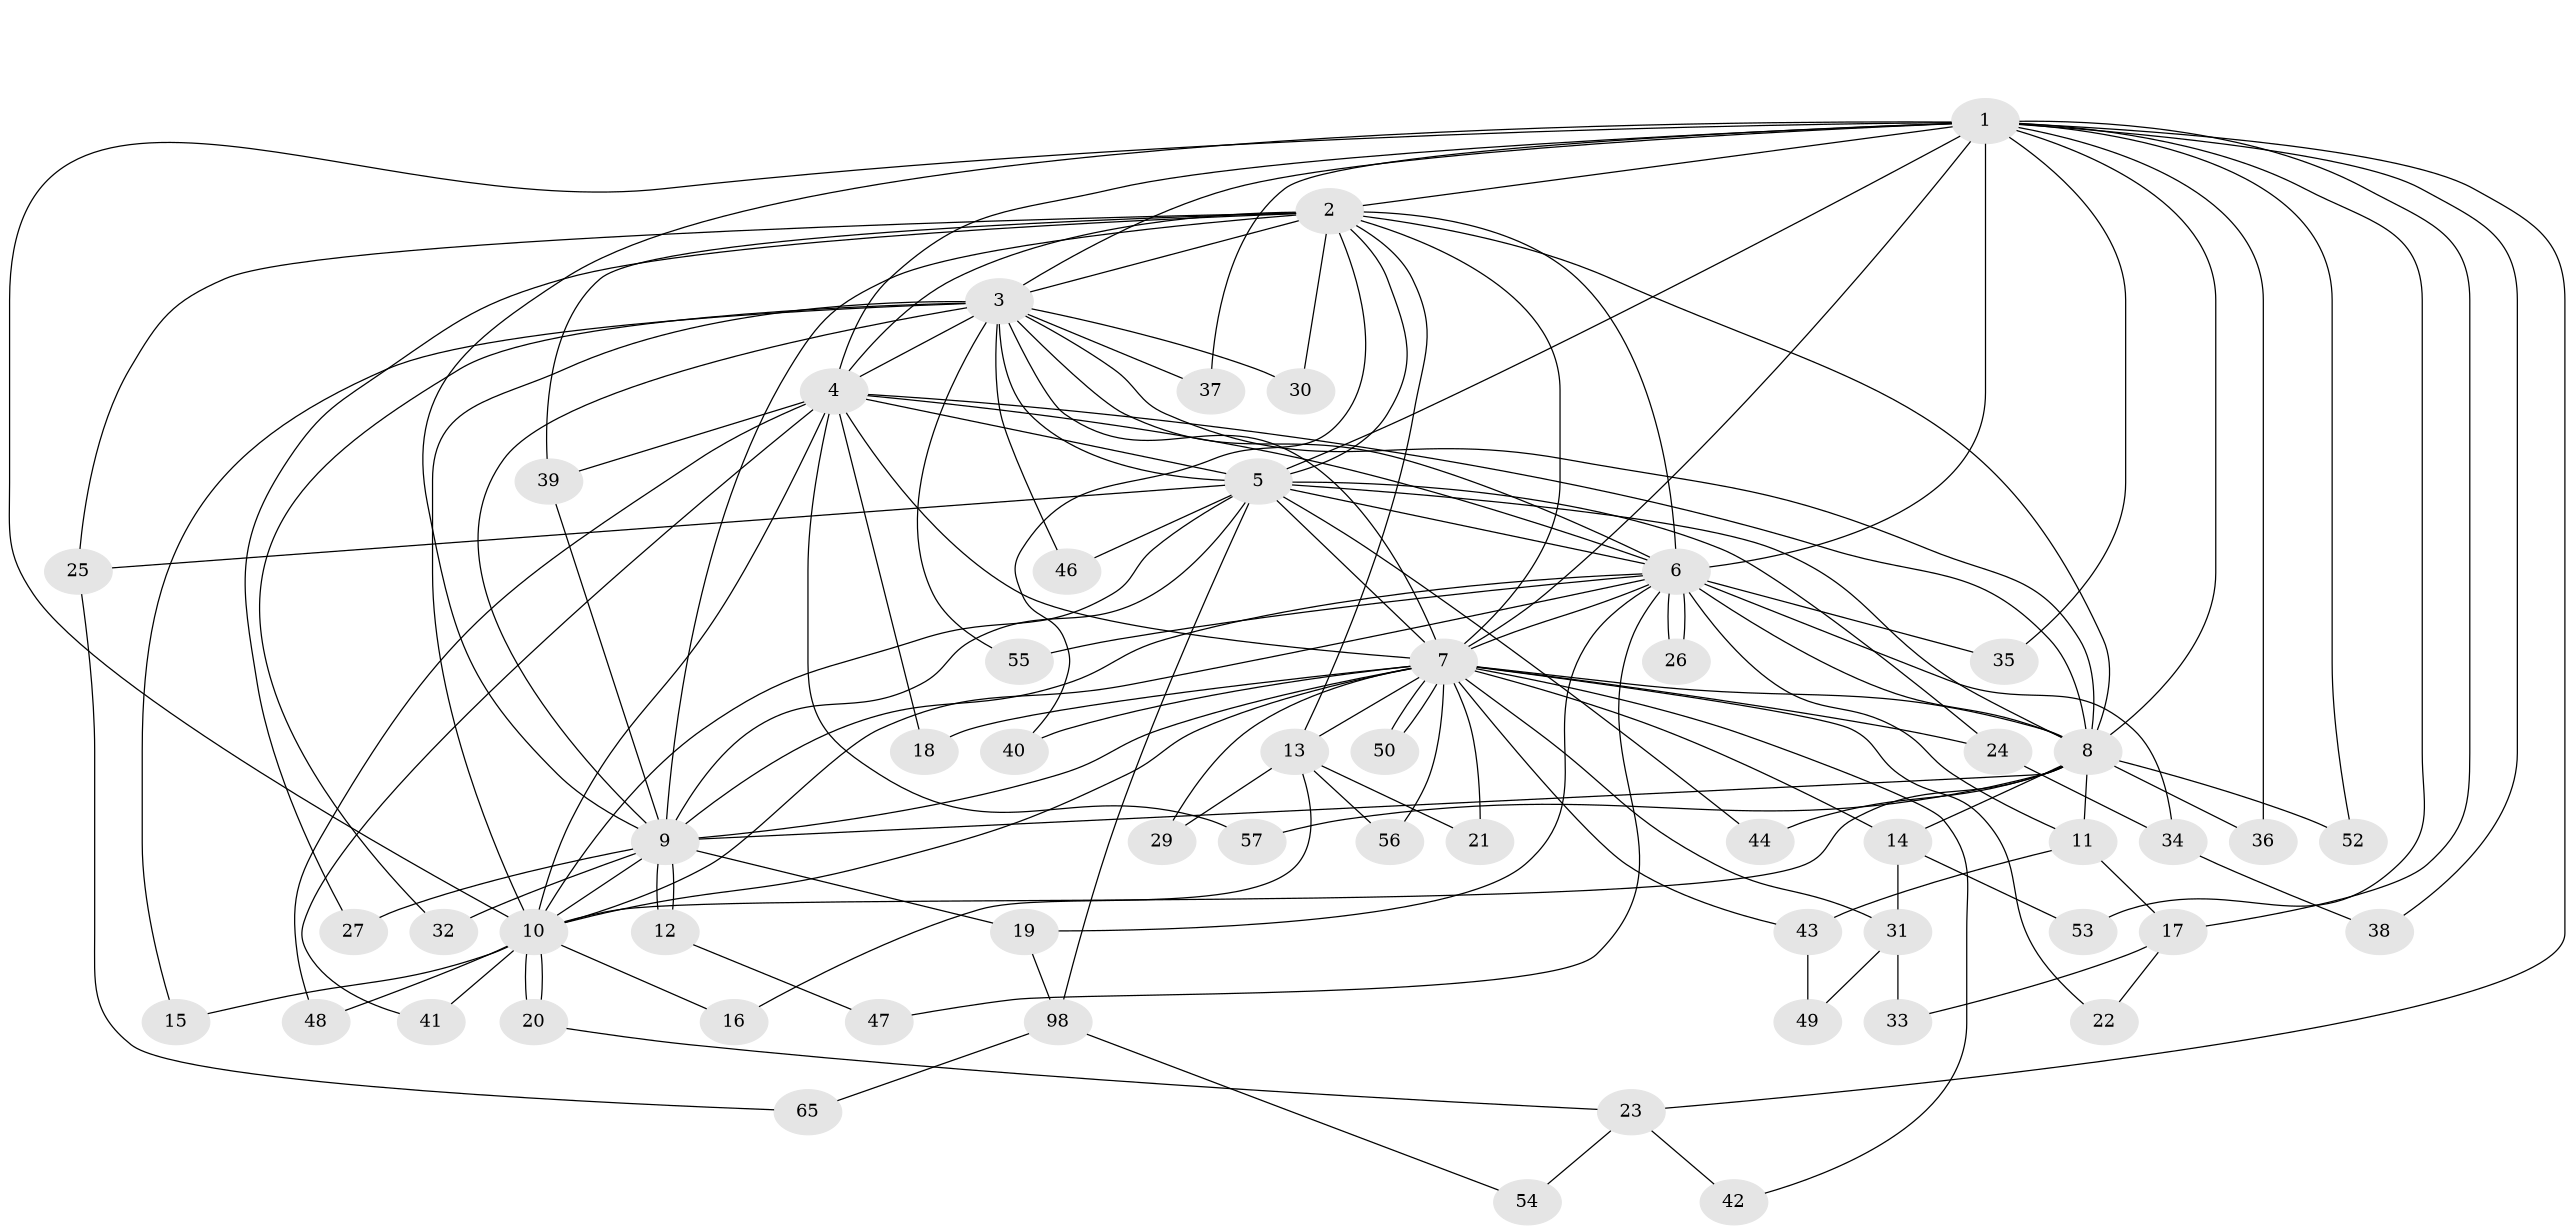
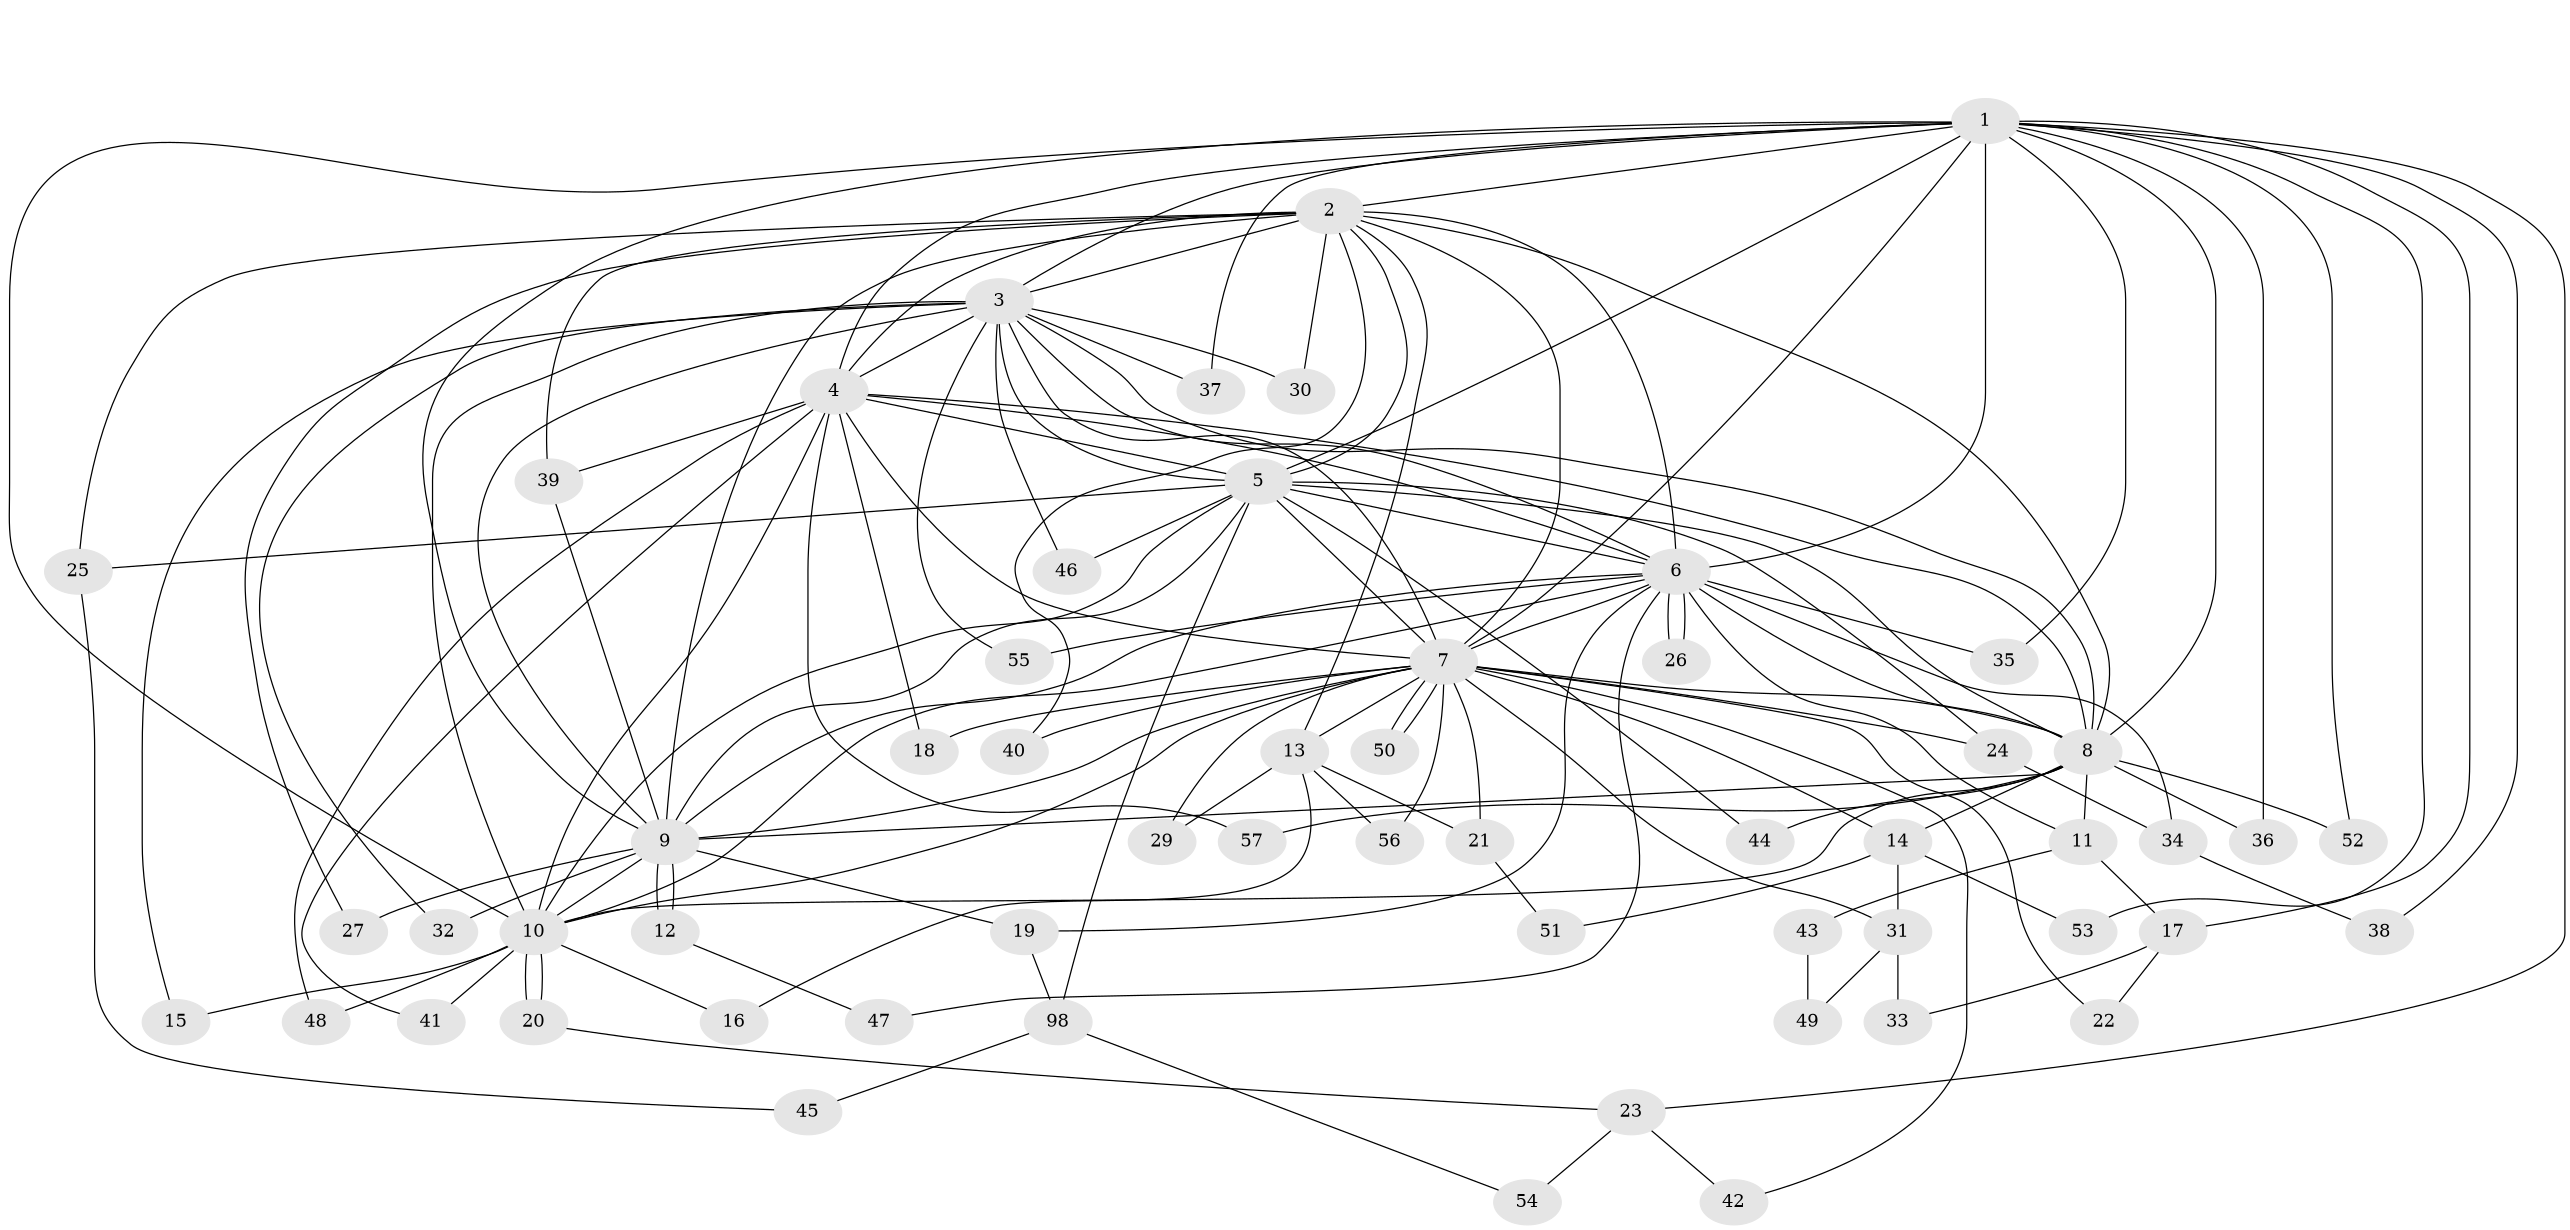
(1594, 836) -> none
none -> (1551, 932)
(808, 1112) -> (808, 1112)
